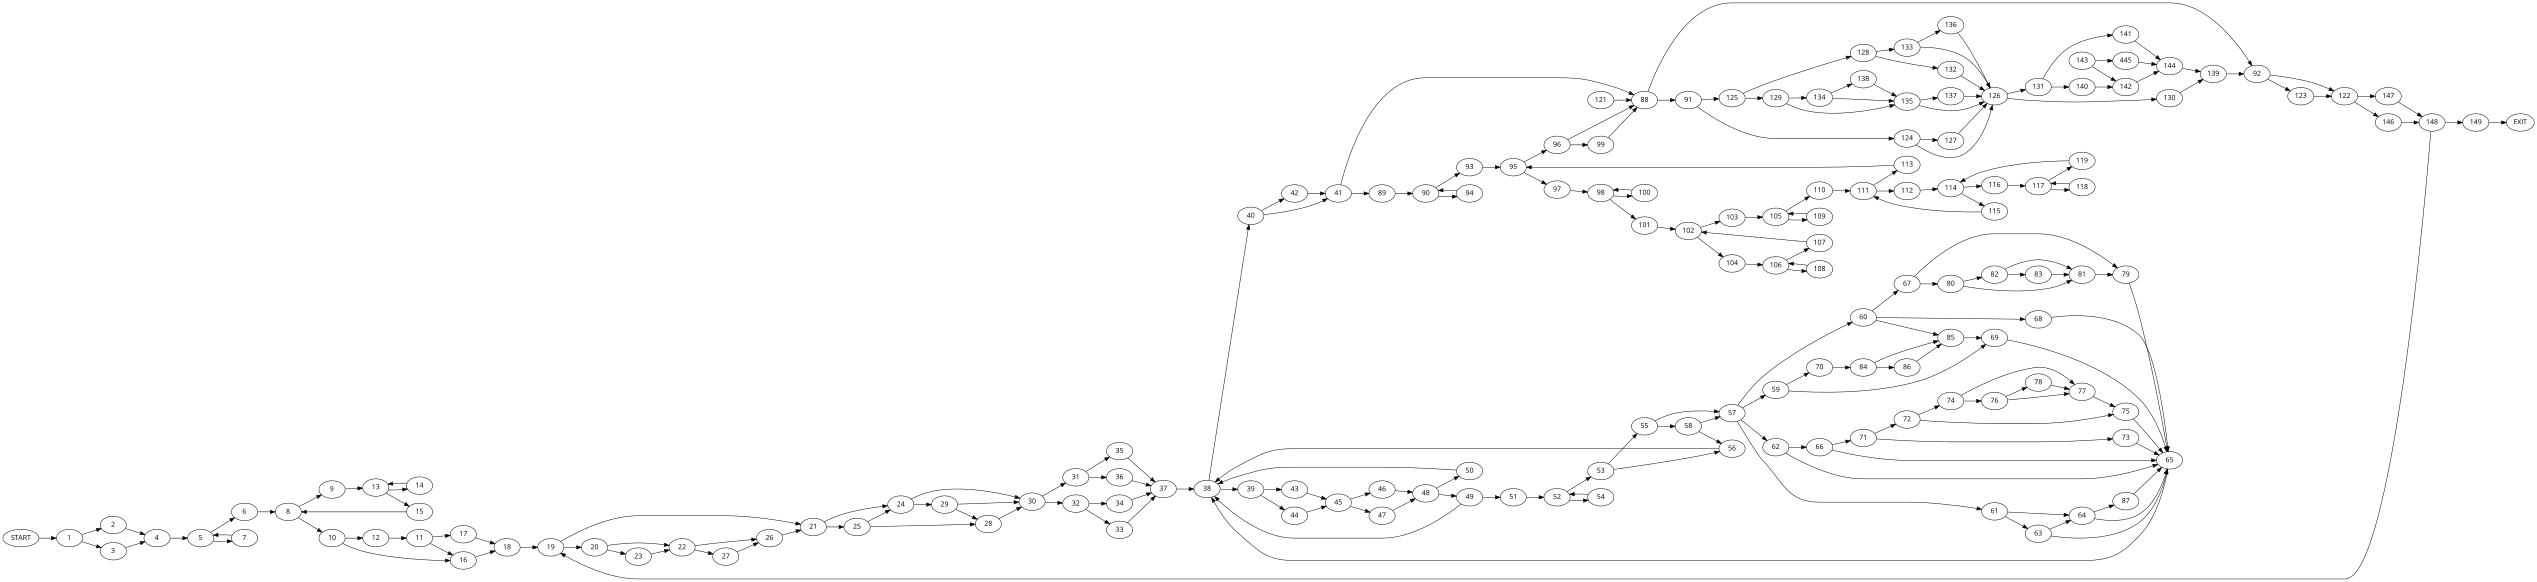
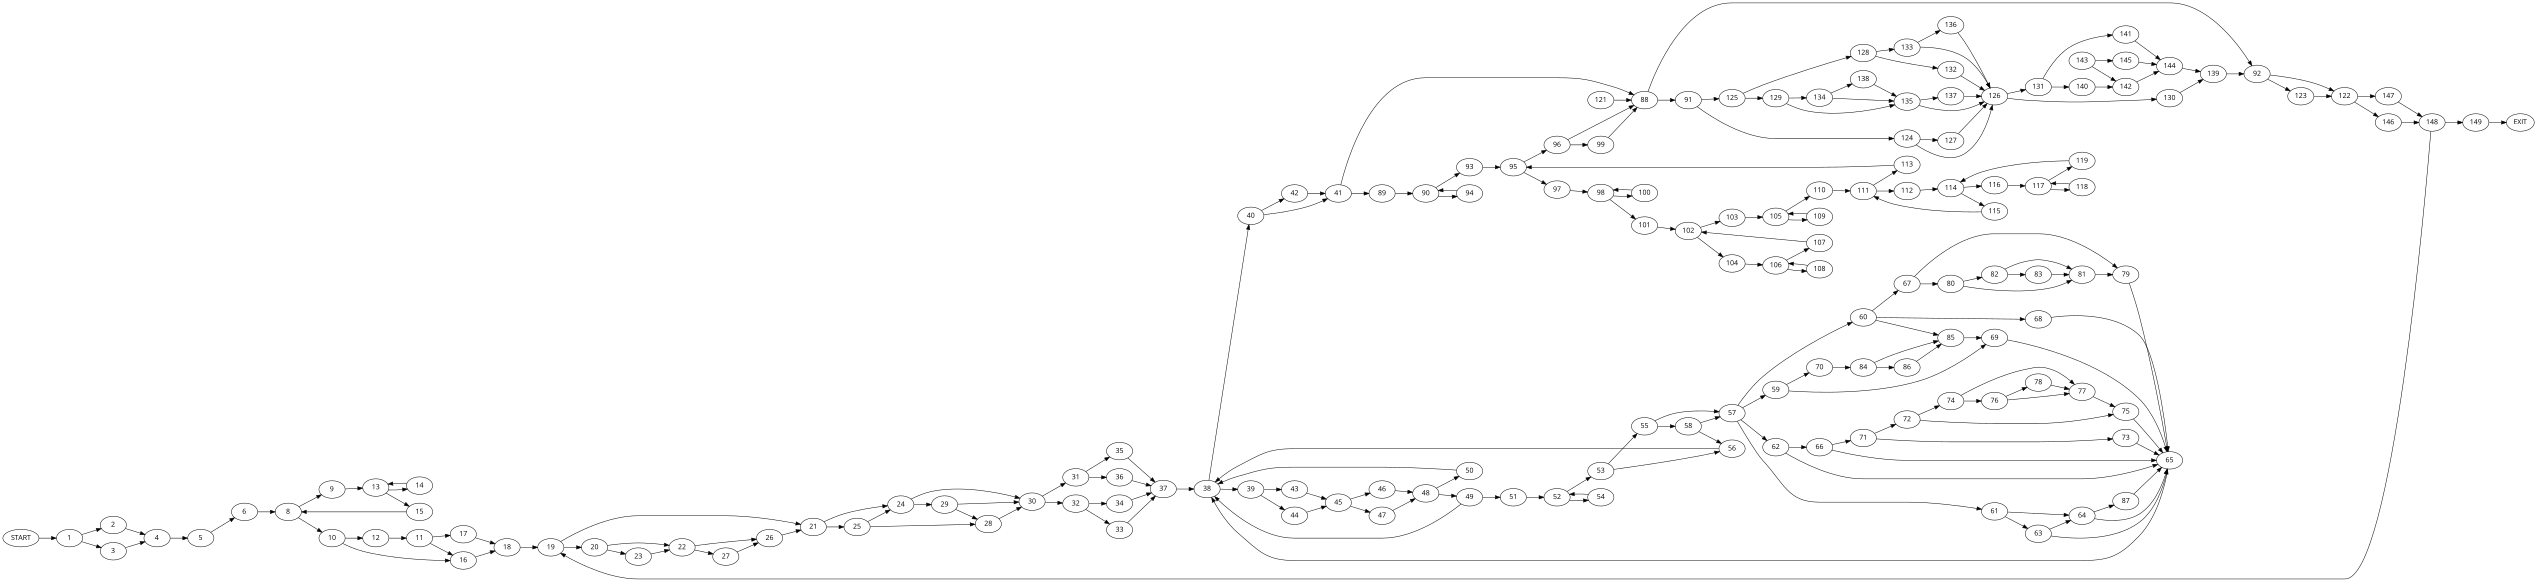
(2126, 61) -> (2126, 61)
(245, 538) -> none
